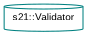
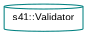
(44, 18) -> (44, 18)
